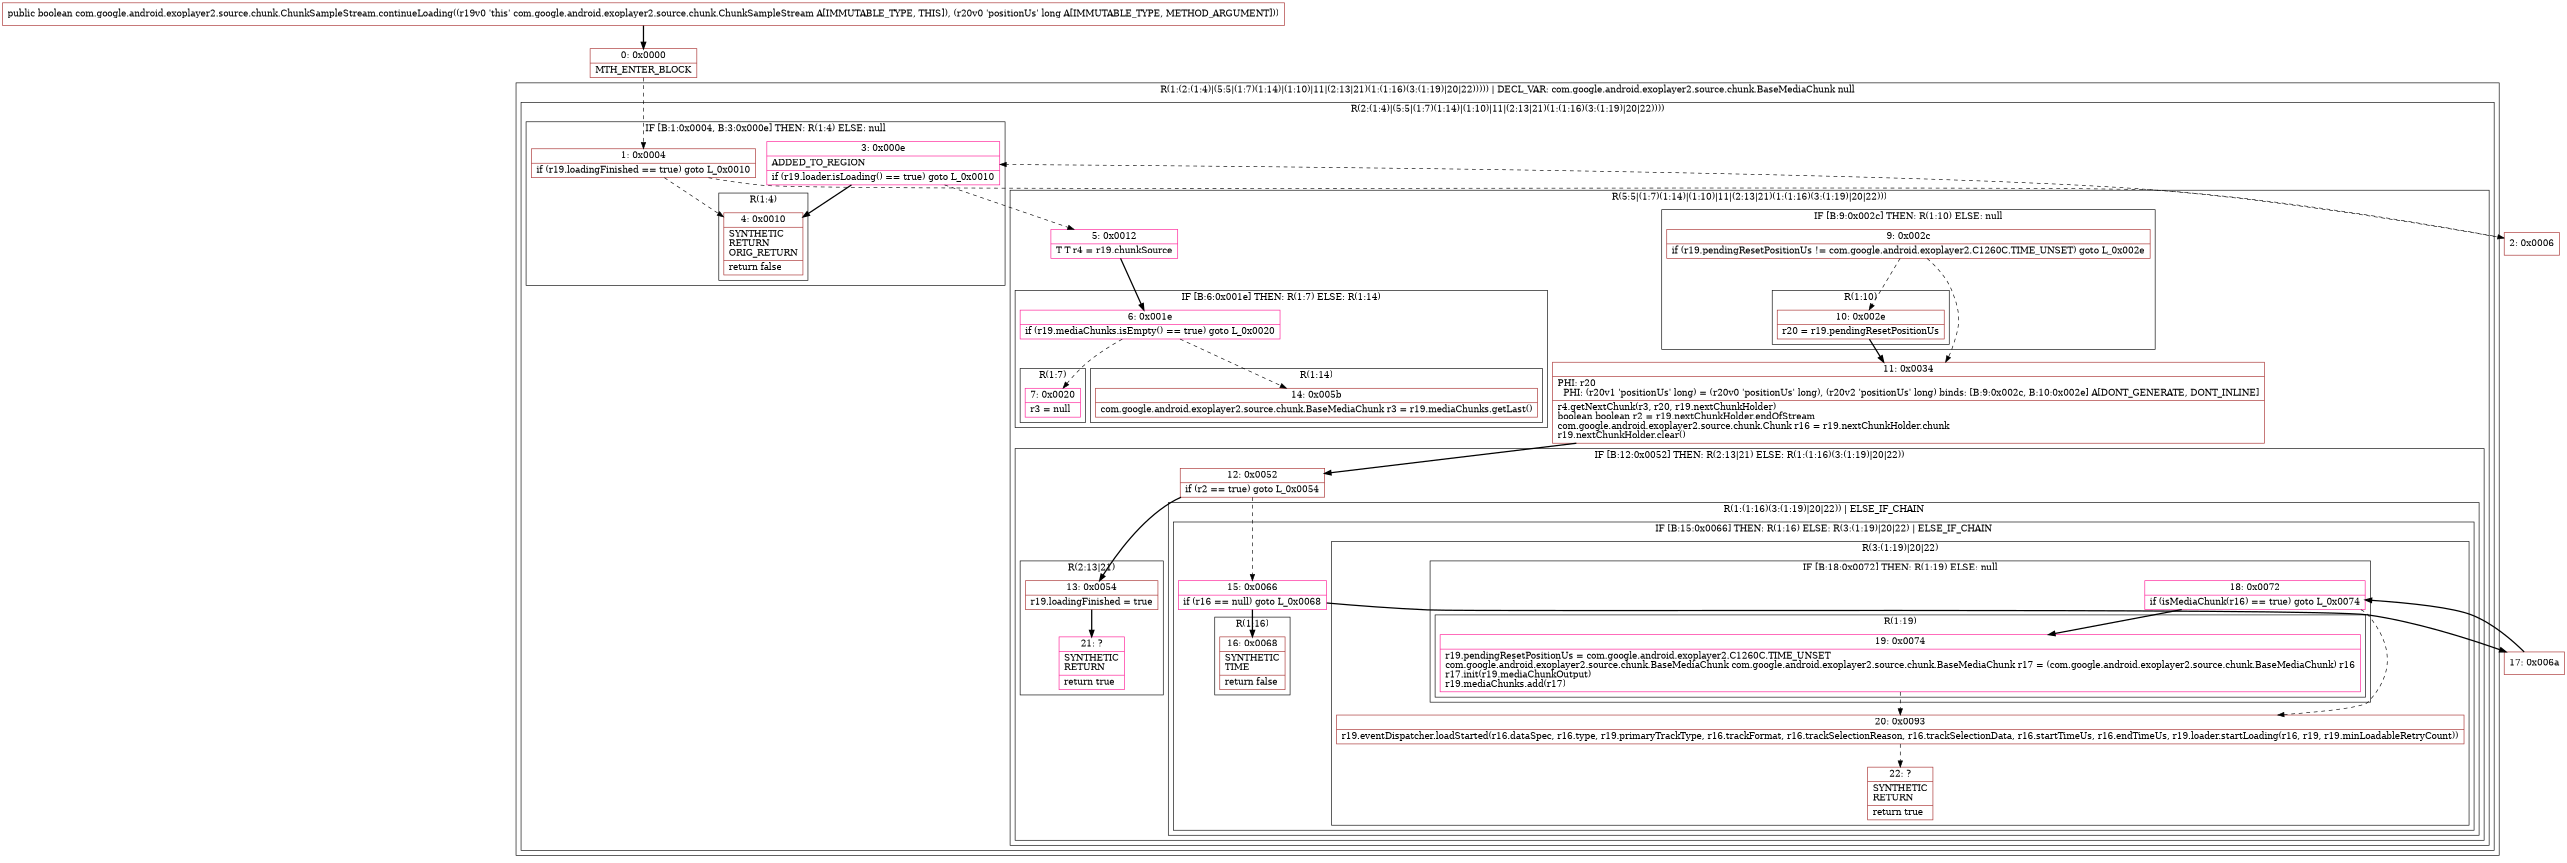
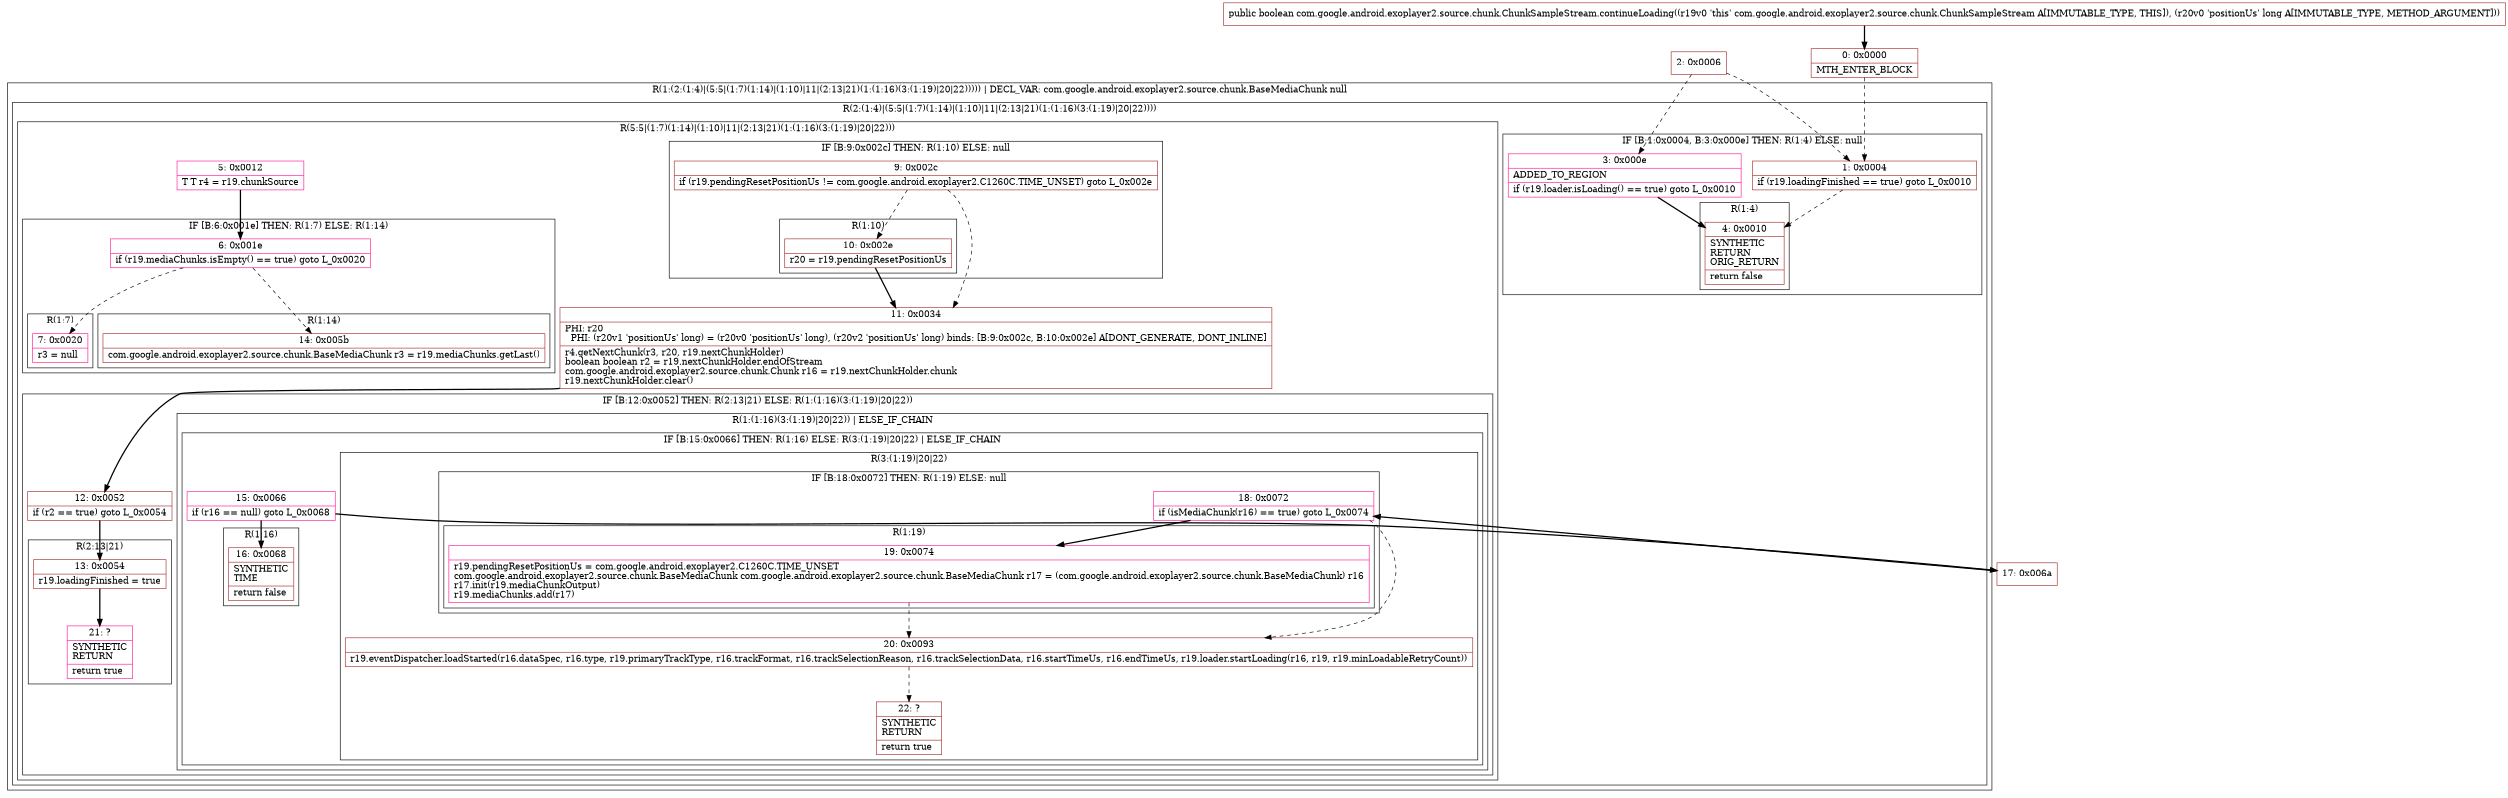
(1605, 188) -> (1789, 110)
(1000, 204) -> none
(1252, 536) -> none
